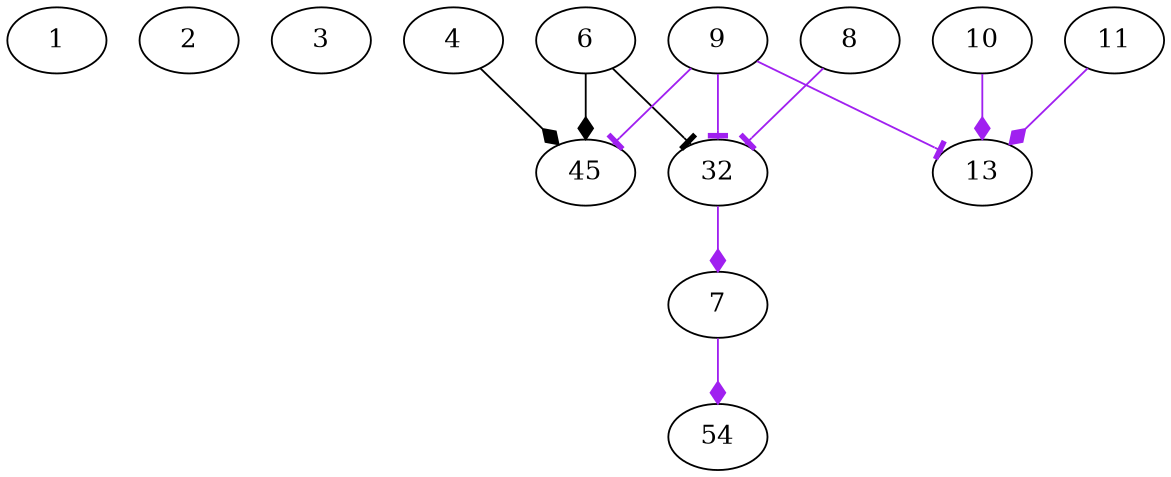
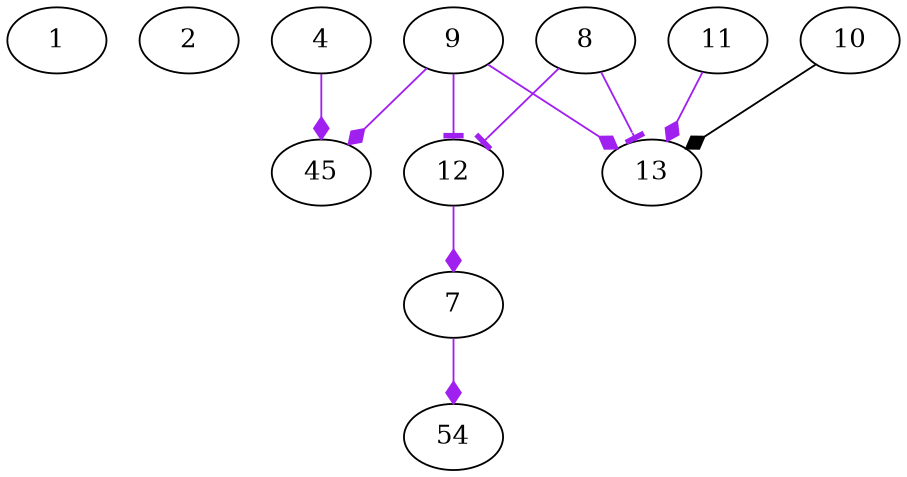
(321, 40) -> none
(586, 40) -> none
(982, 96) -> (760, 101)
(511, 98) -> (321, 96)
(661, 98) -> (396, 98)
none -> (617, 102)
(846, 104) -> (543, 101)
(718, 173) -> (454, 173)
